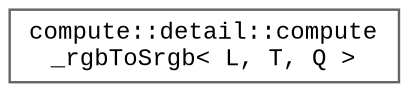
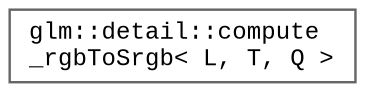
(204, 46) -> (183, 46)
